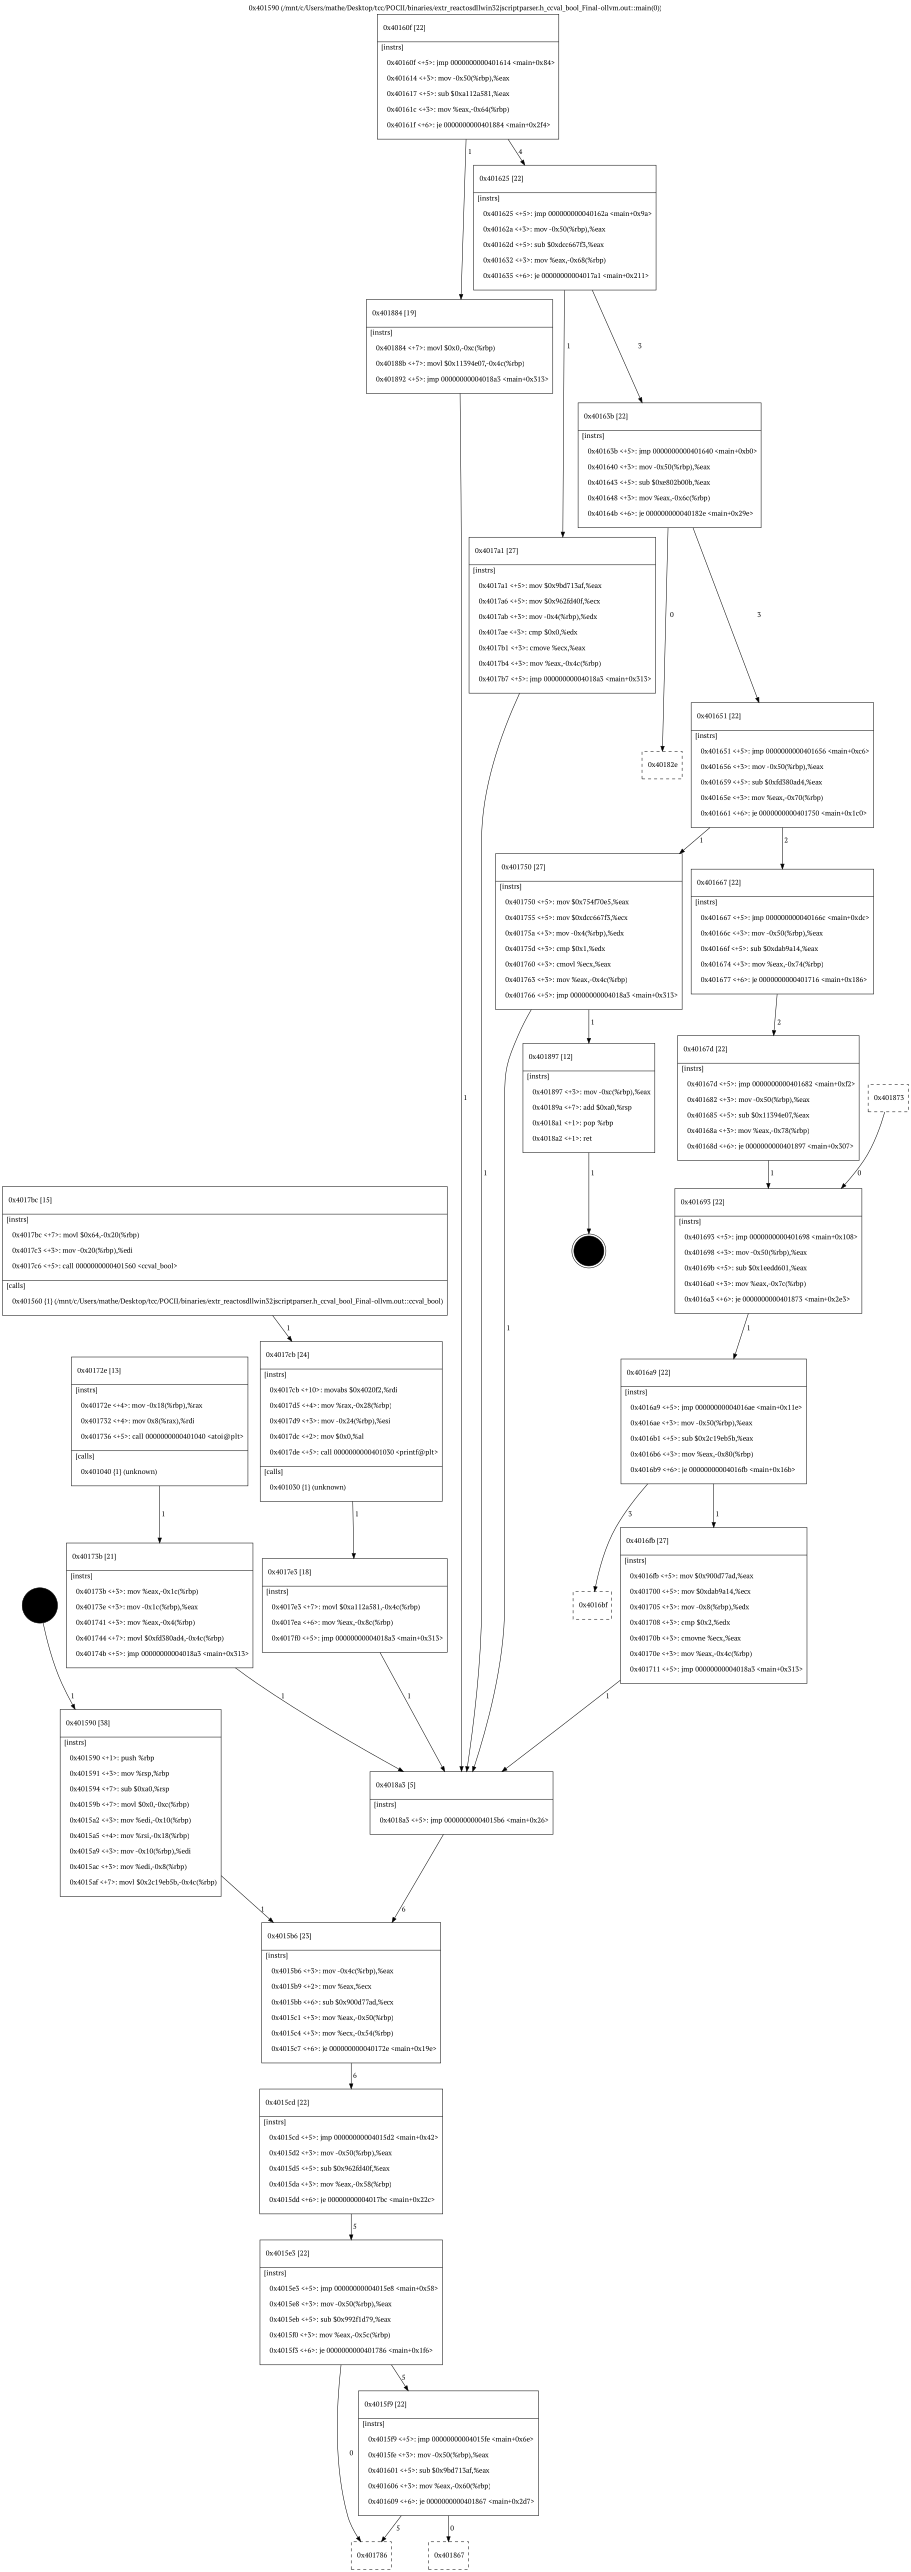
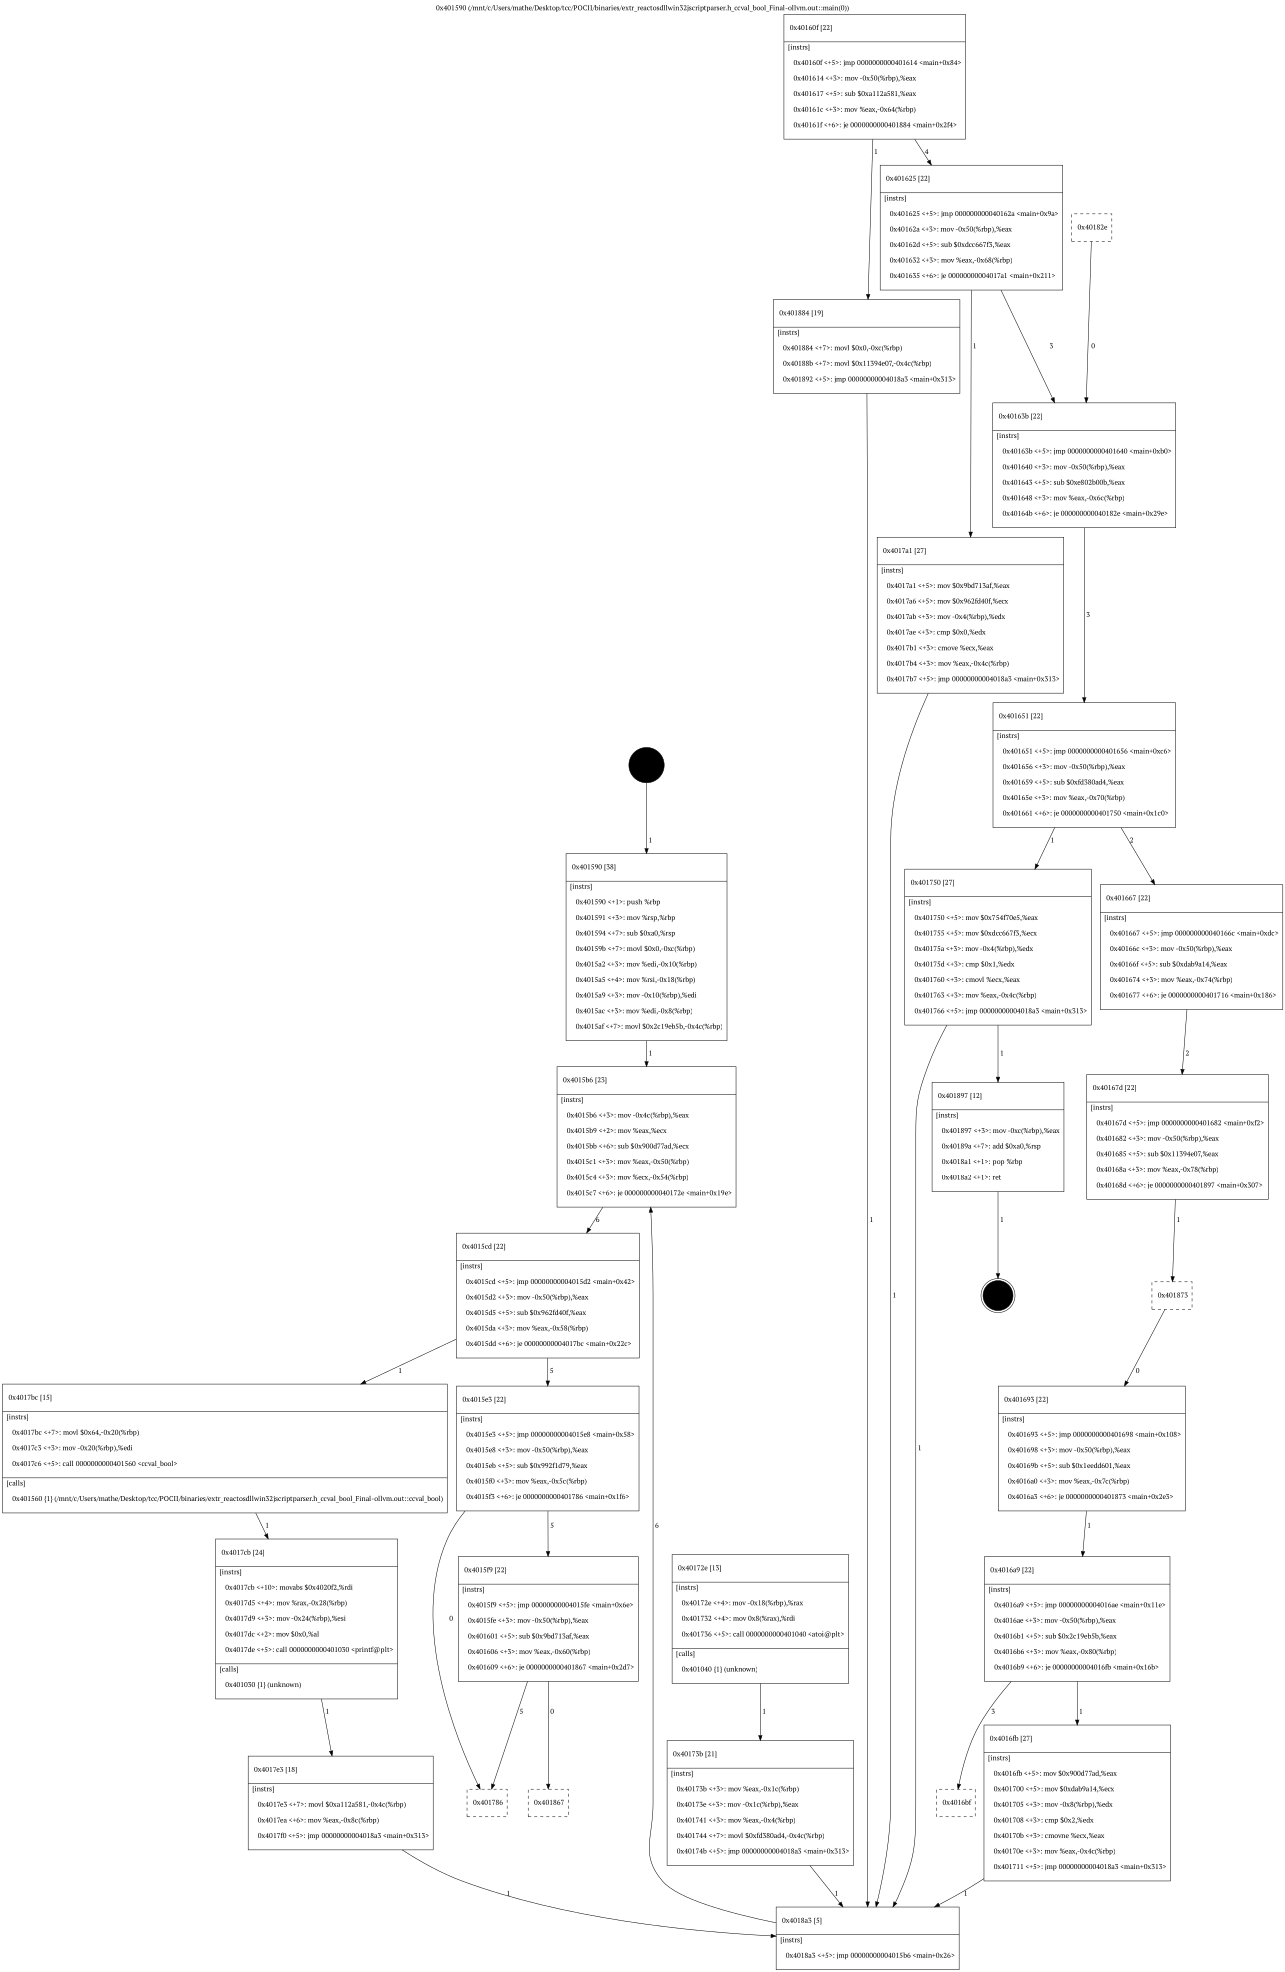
(665, 637) -> (1089, 320)
(768, 1172) -> (1174, 1238)
none -> (411, 1361)
